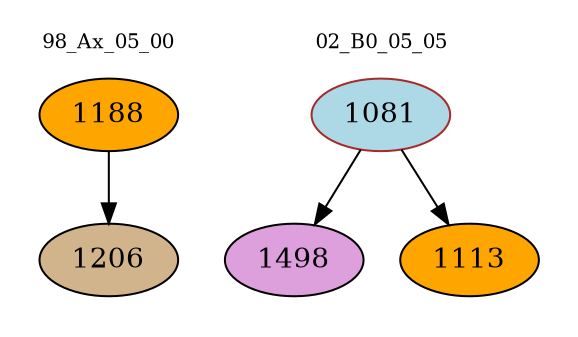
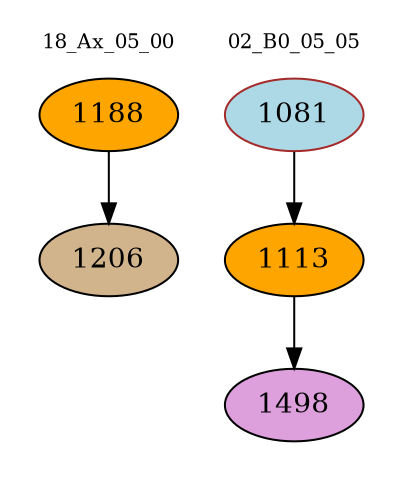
(109, 43) -> (109, 43)
(343, 178) -> (294, 323)
